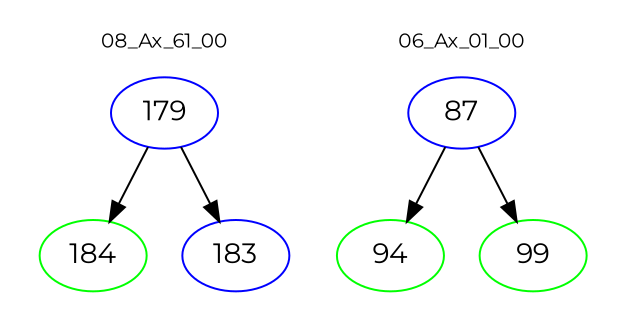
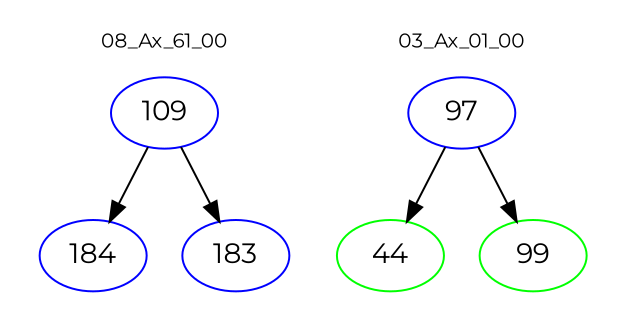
(462, 43) -> (462, 43)
(165, 113) -> (165, 113)
(462, 113) -> (462, 113)
(93, 256) -> (93, 256)
(390, 256) -> (390, 256)
